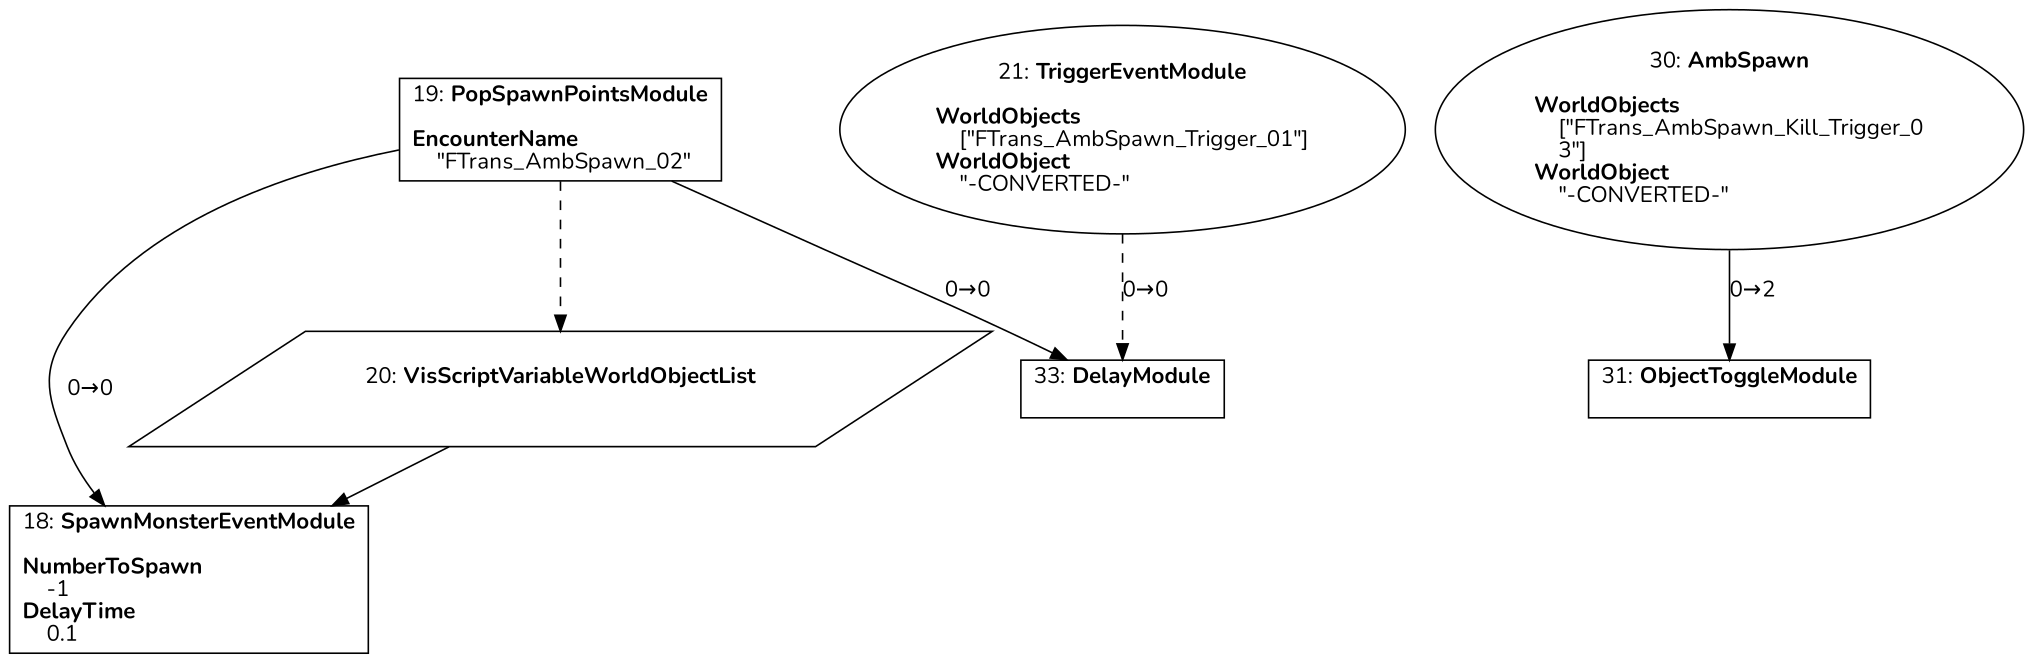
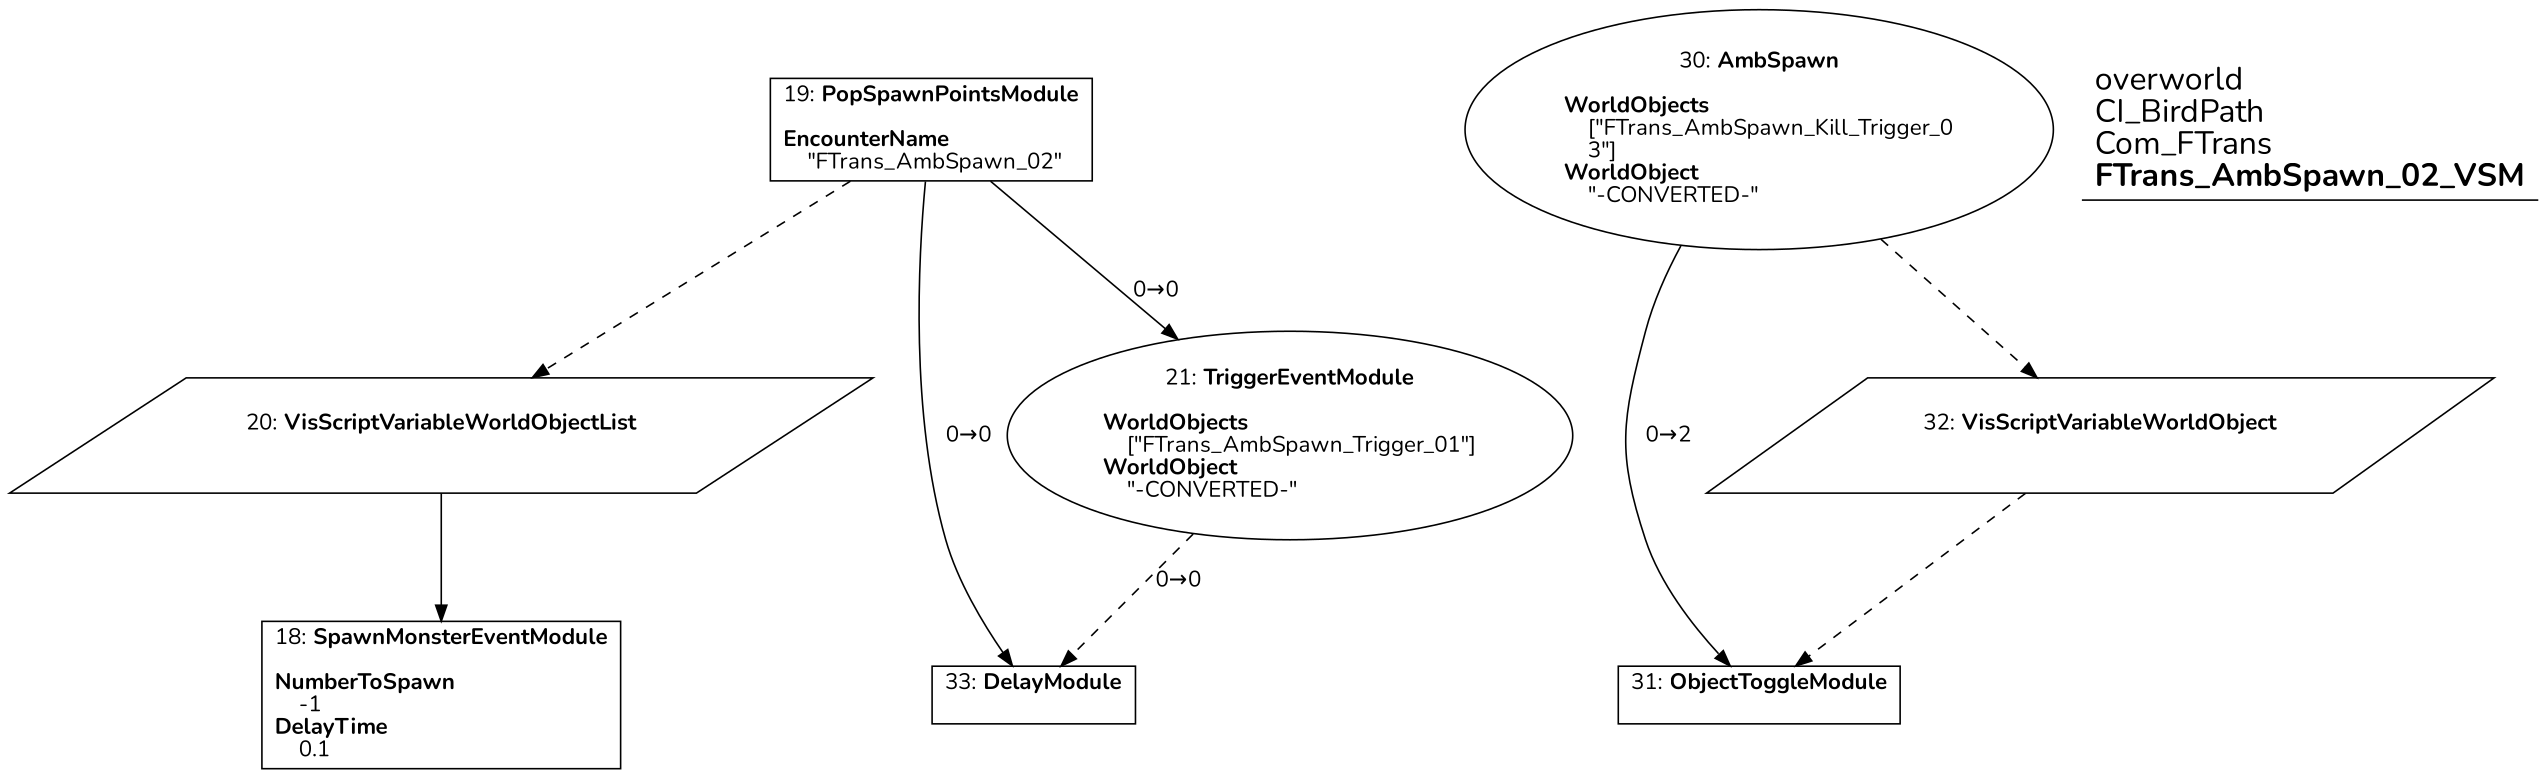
none -> (2310, 130)
(141, 256) -> (1078, 255)
none -> (2100, 436)
